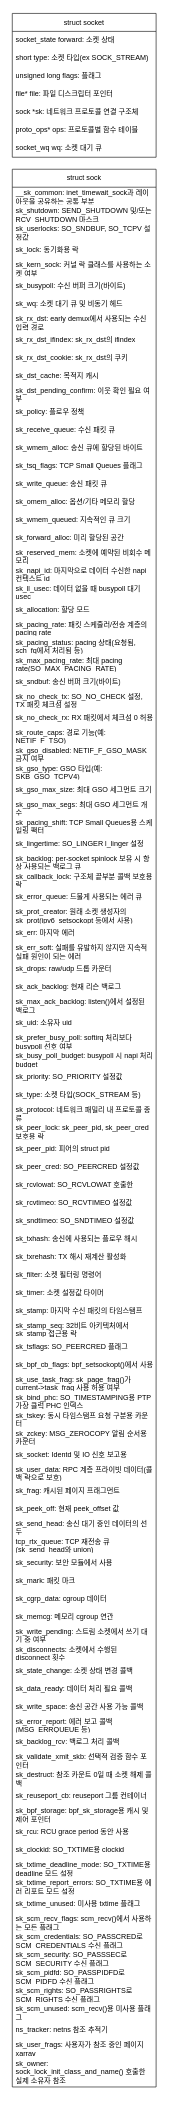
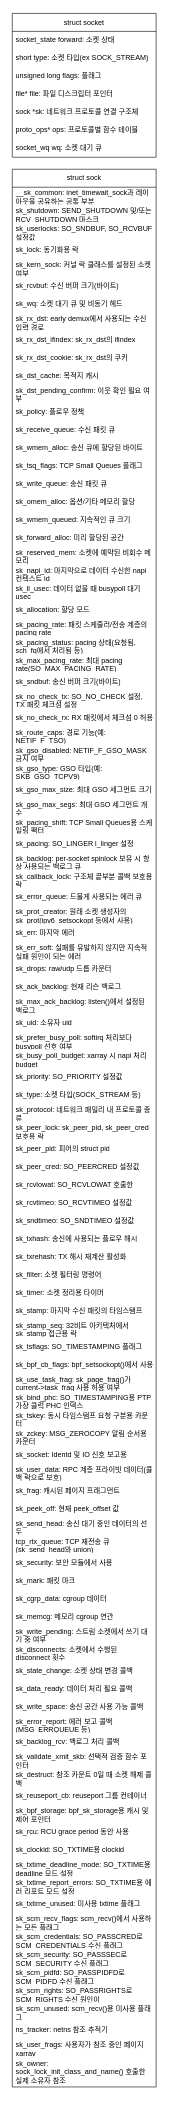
(85, 231) -> (85, 231)
(85, 267) -> (85, 267)
(77, 285) -> (75, 285)
(85, 771) -> (85, 771)
(82, 843) -> (76, 843)
(85, 1059) -> (85, 1059)
(64, 1293) -> (64, 1293)
(71, 1347) -> (79, 1347)
(85, 1995) -> (85, 1995)
